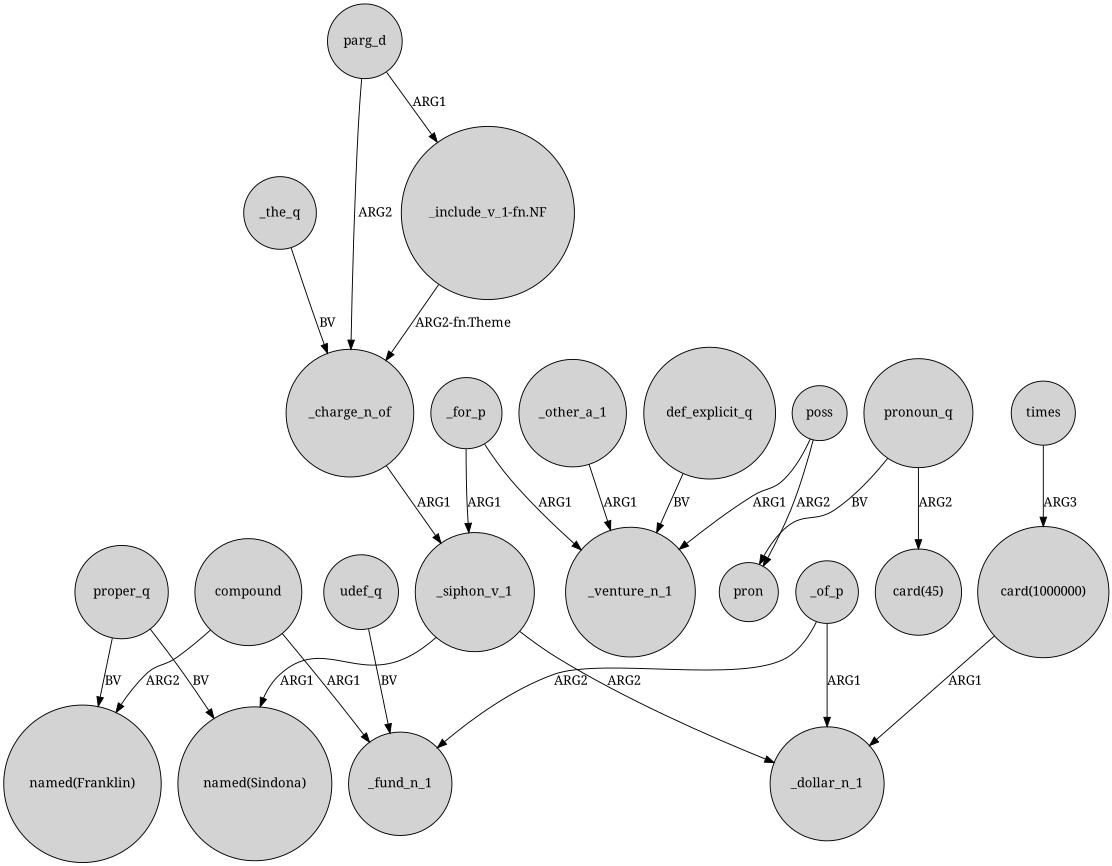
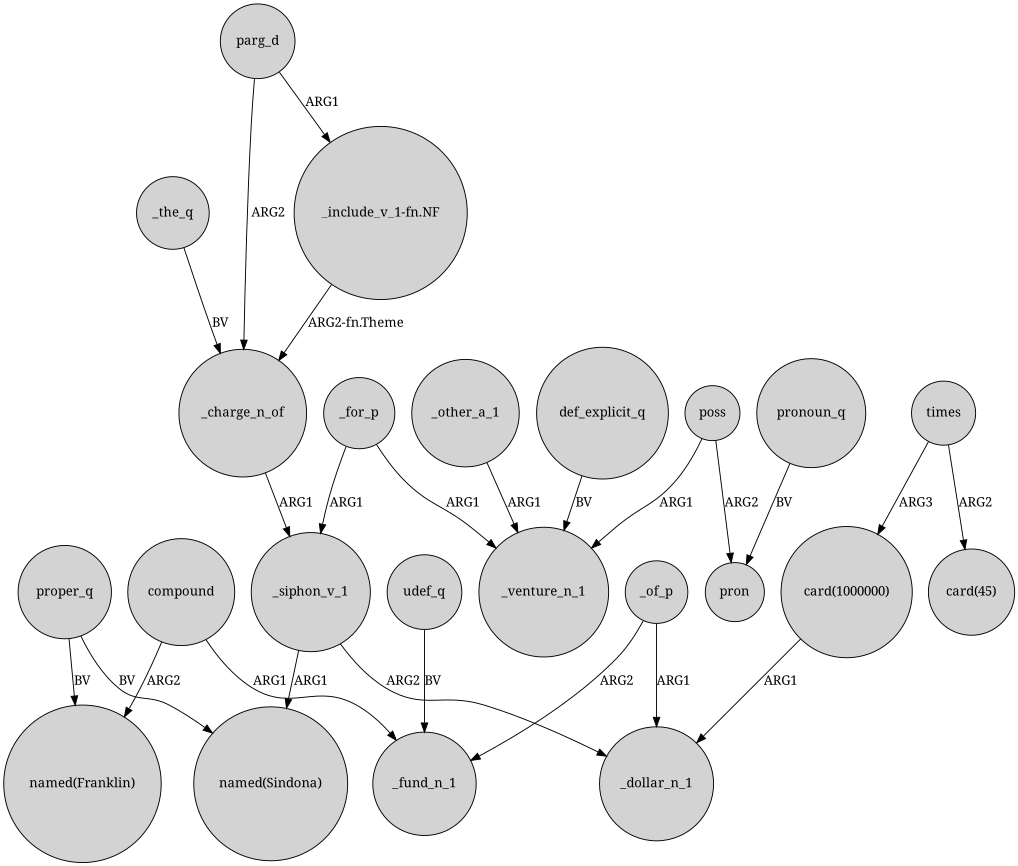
(918, 504) -> (956, 493)
